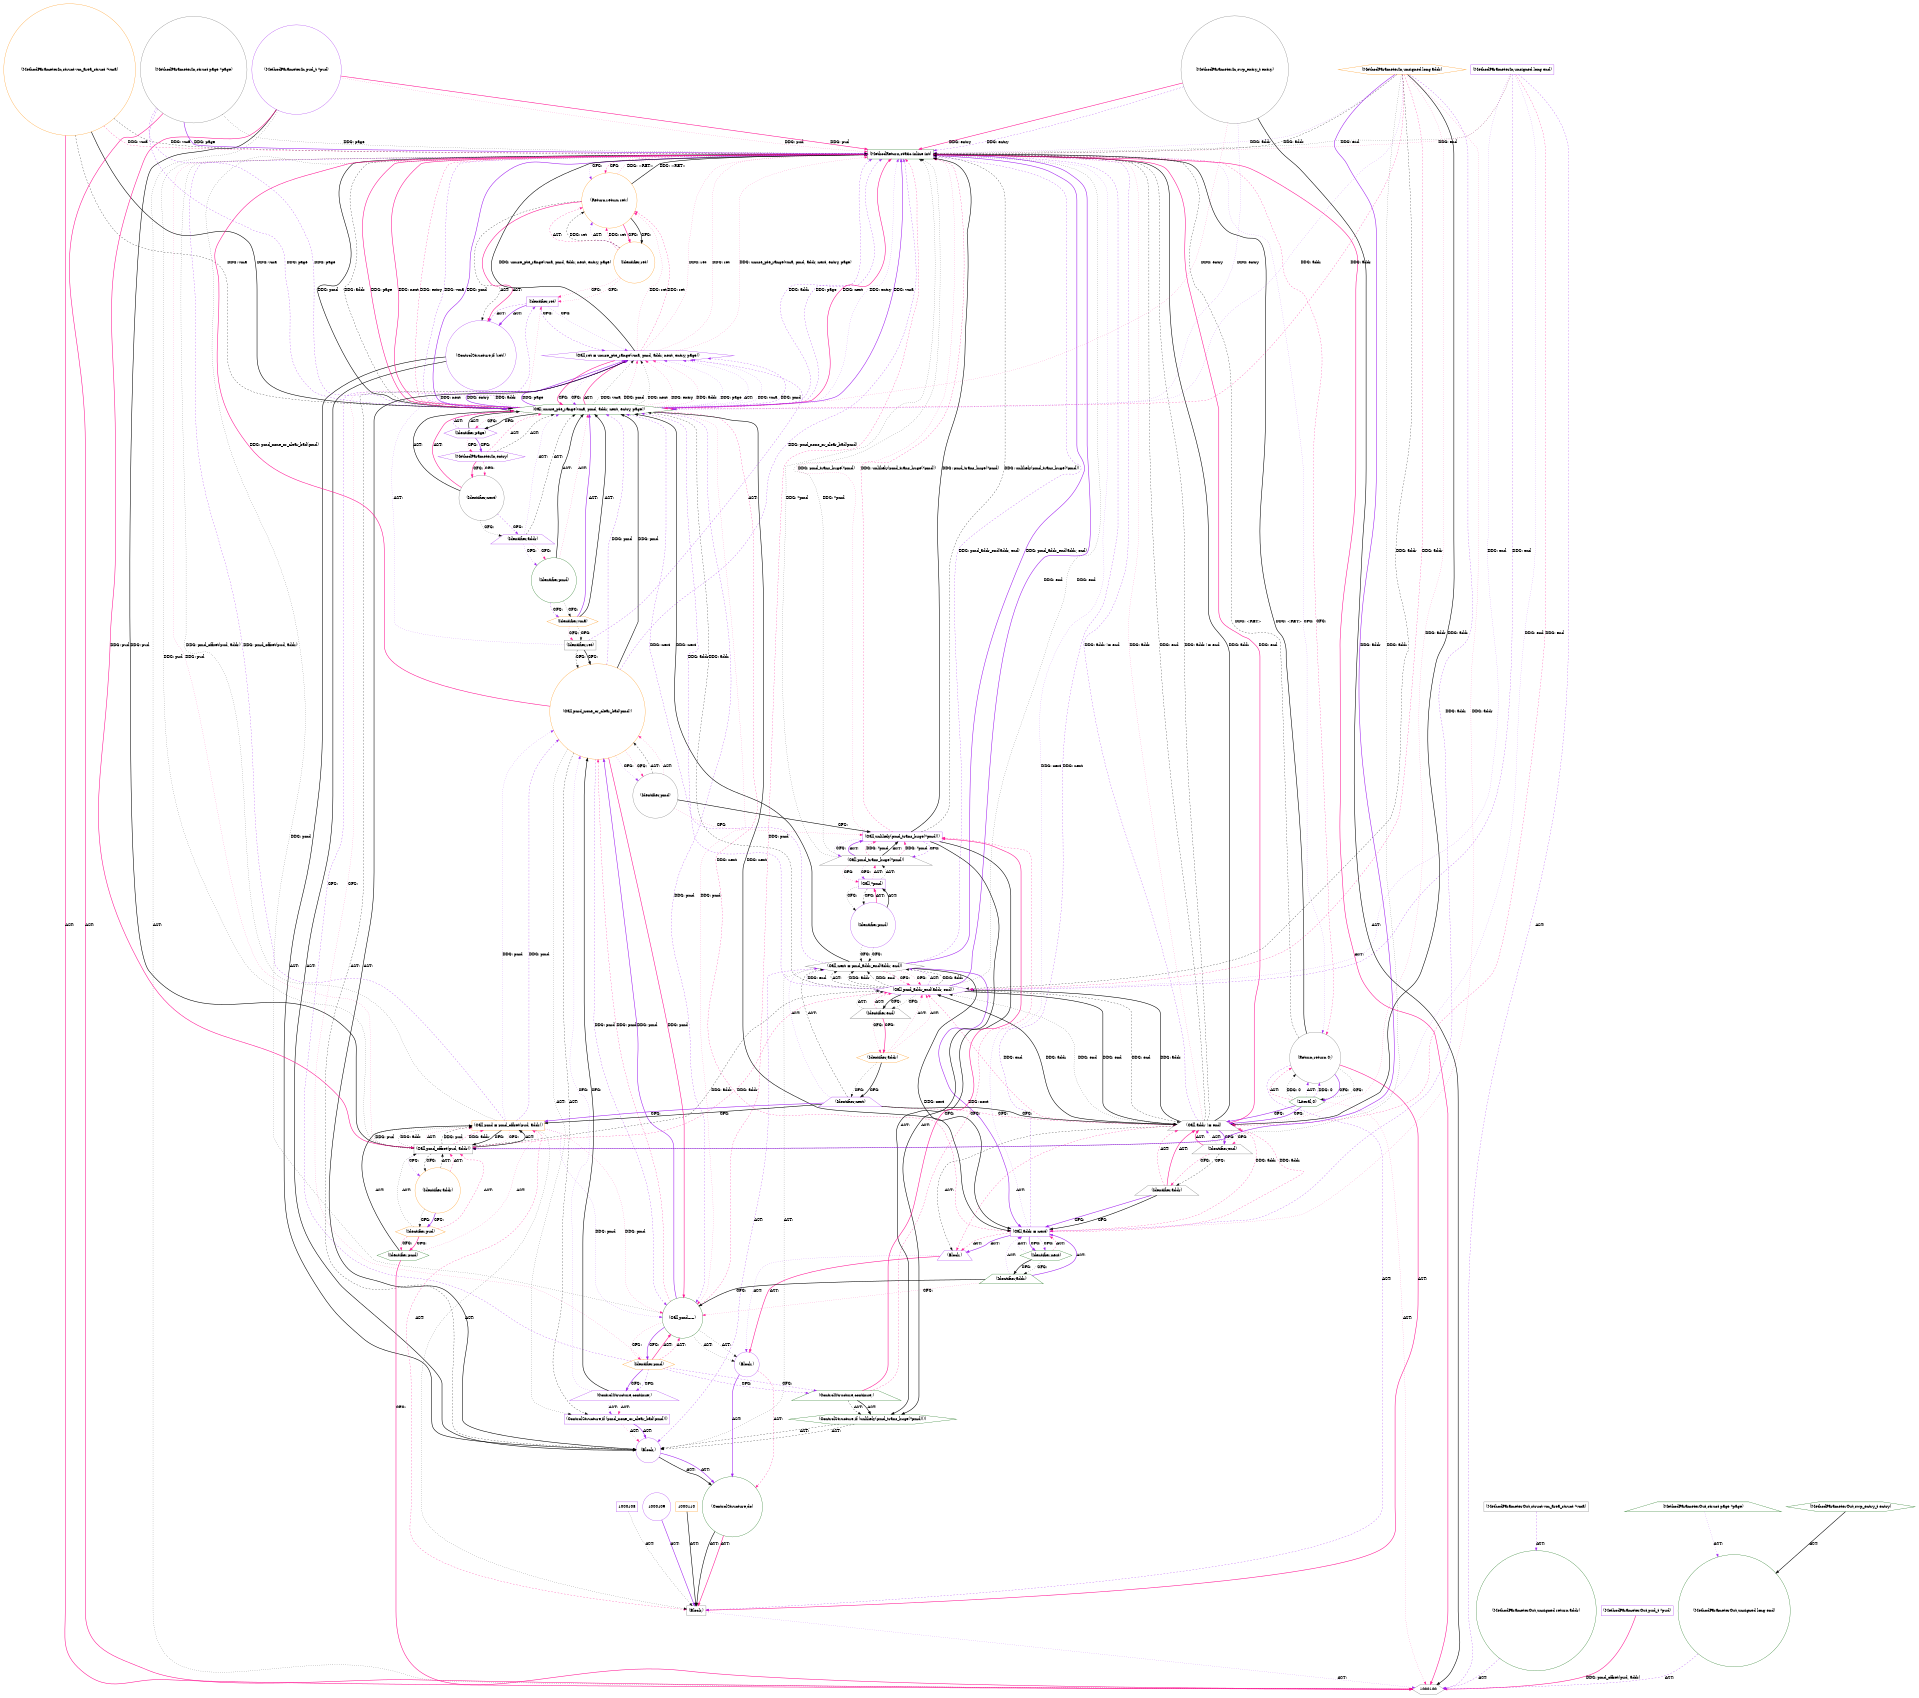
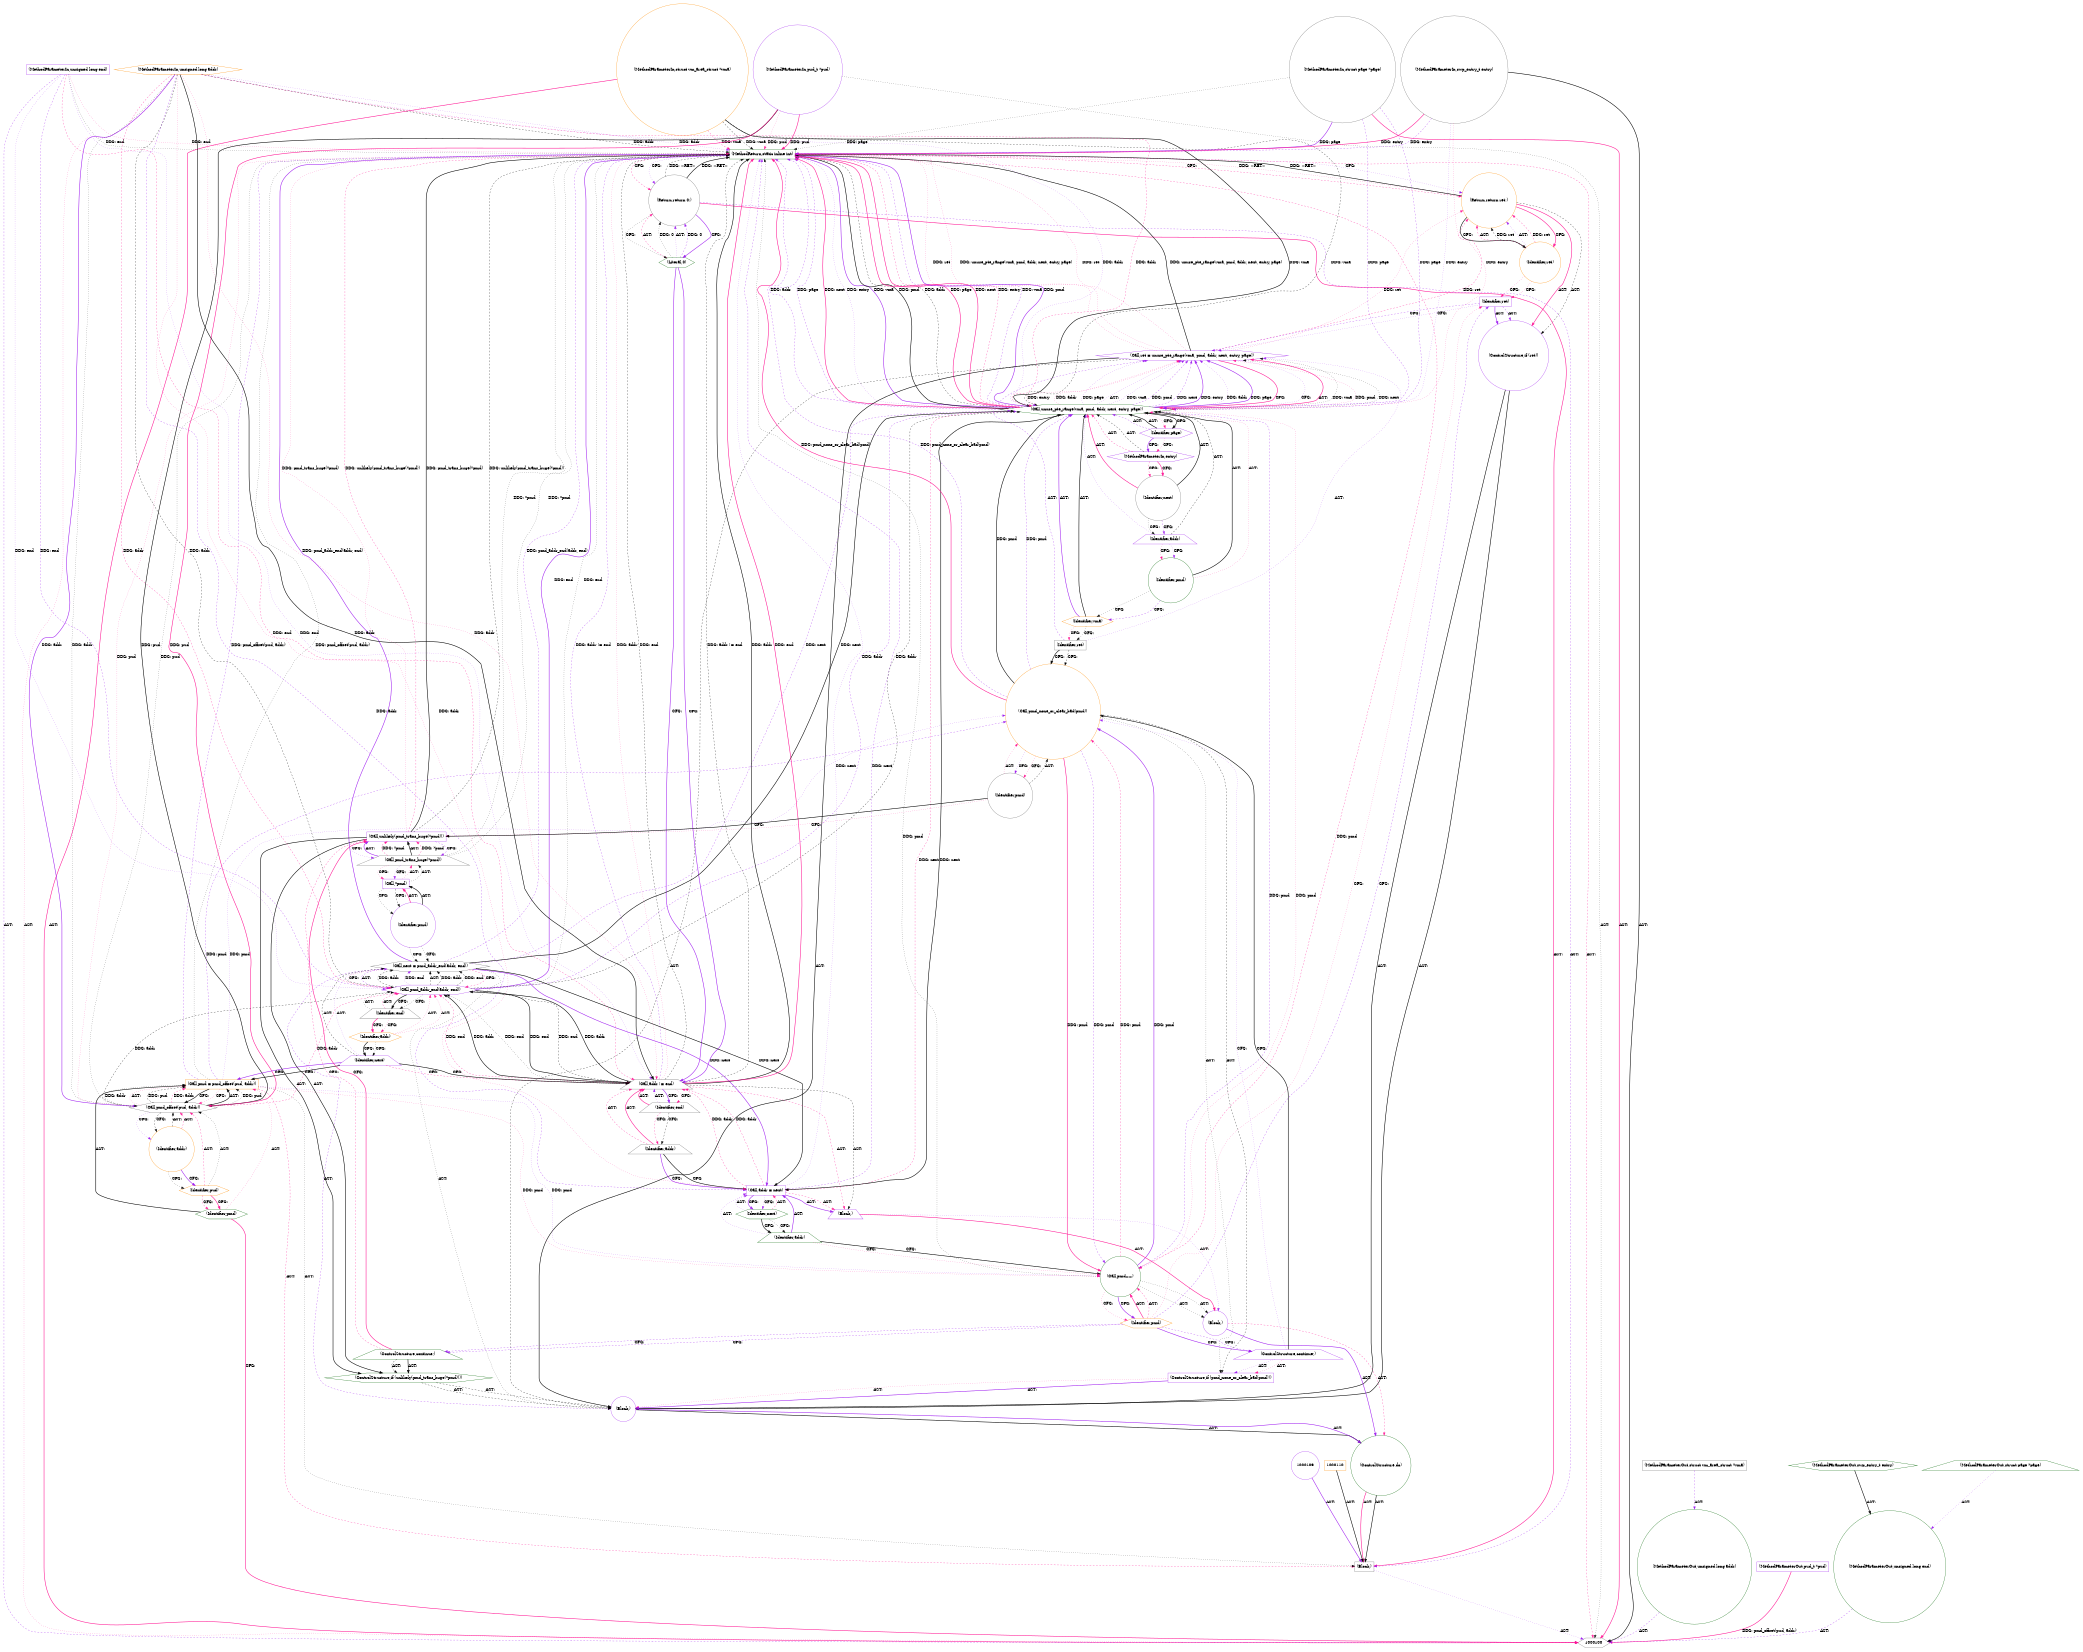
(1341, 762) -> (1589, 514)
(443, 1149) -> (173, 1108)
(1405, 1373) -> (24, 1588)
(627, 1507) -> none
(1536, 1611) -> (1694, 1567)
